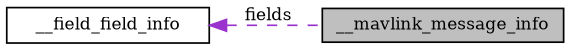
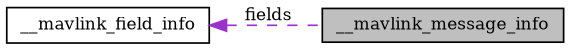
(108, 25) -> (108, 25)
